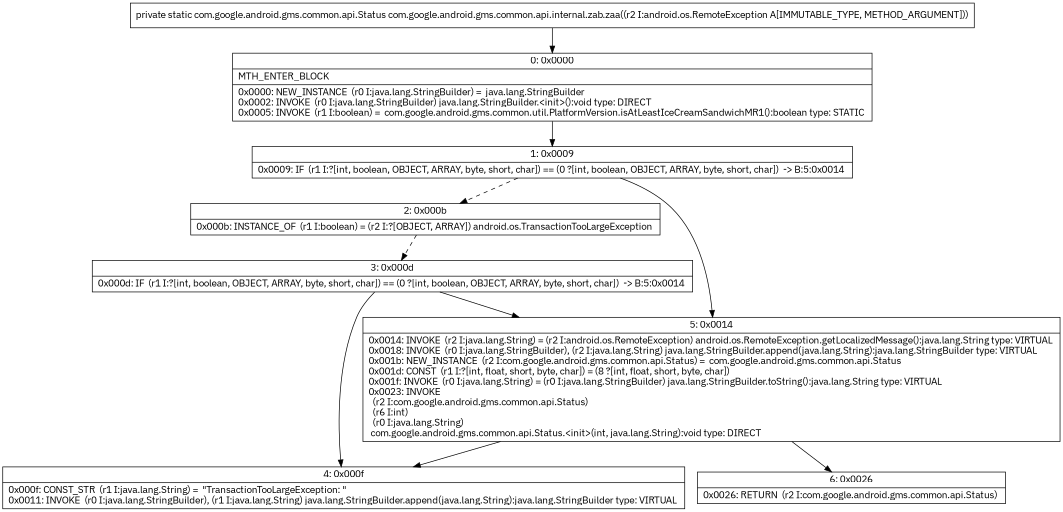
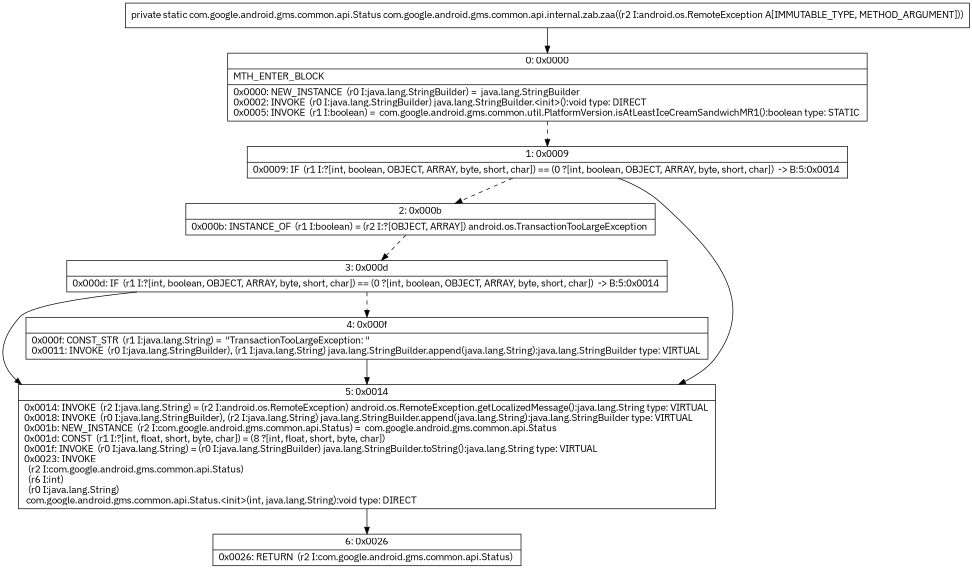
(552, 130) -> (547, 130)
(342, 372) -> (367, 301)
(460, 453) -> (367, 368)
